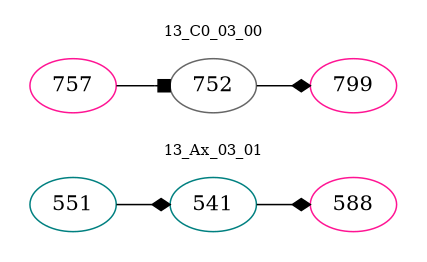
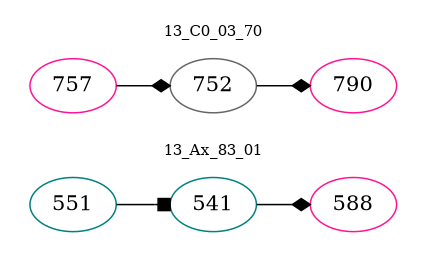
(213, 32) -> (213, 32)
(136, 86) -> (134, 86)
(353, 86) -> (353, 86)
(213, 151) -> (213, 151)
(134, 205) -> (136, 205)
